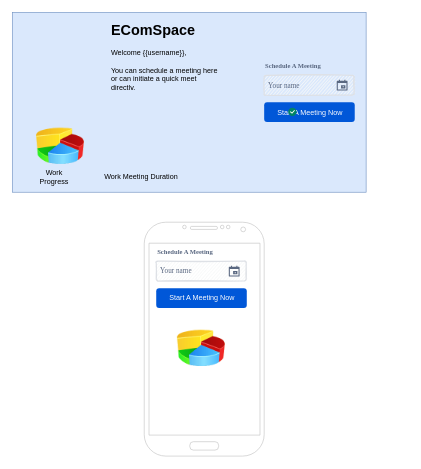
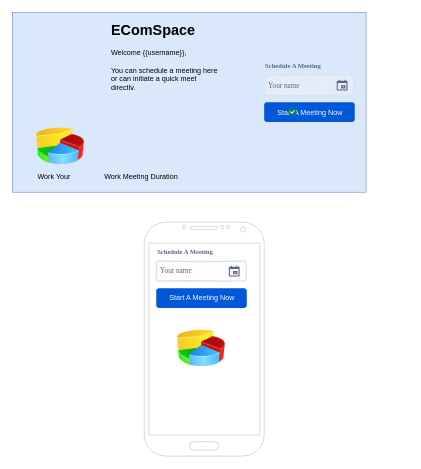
(54, 177) -> (54, 177)
